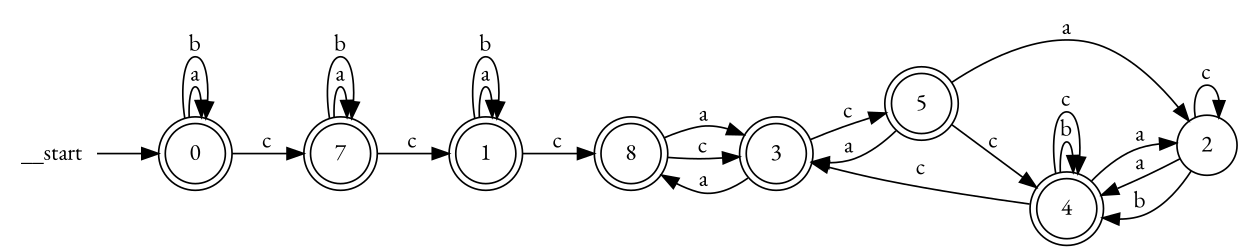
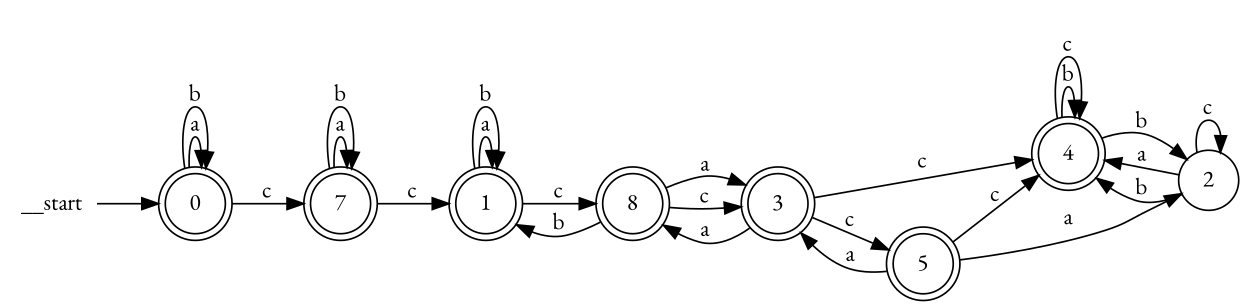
(1140, 134) -> (1142, 121)
(928, 188) -> (915, 180)
none -> (567, 235)
